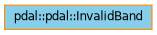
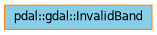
(78, 17) -> (78, 17)
